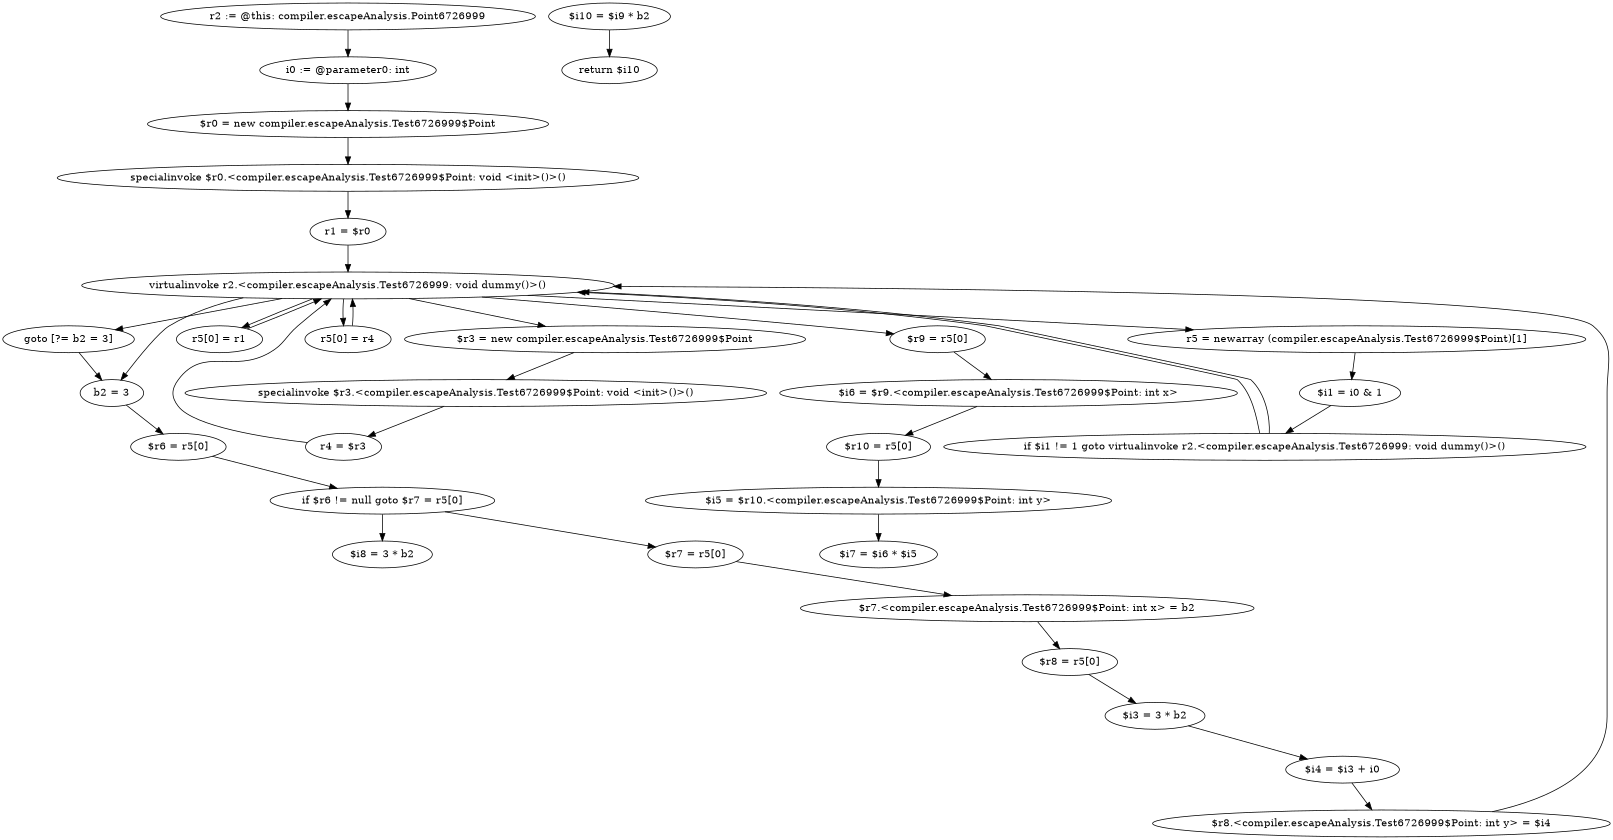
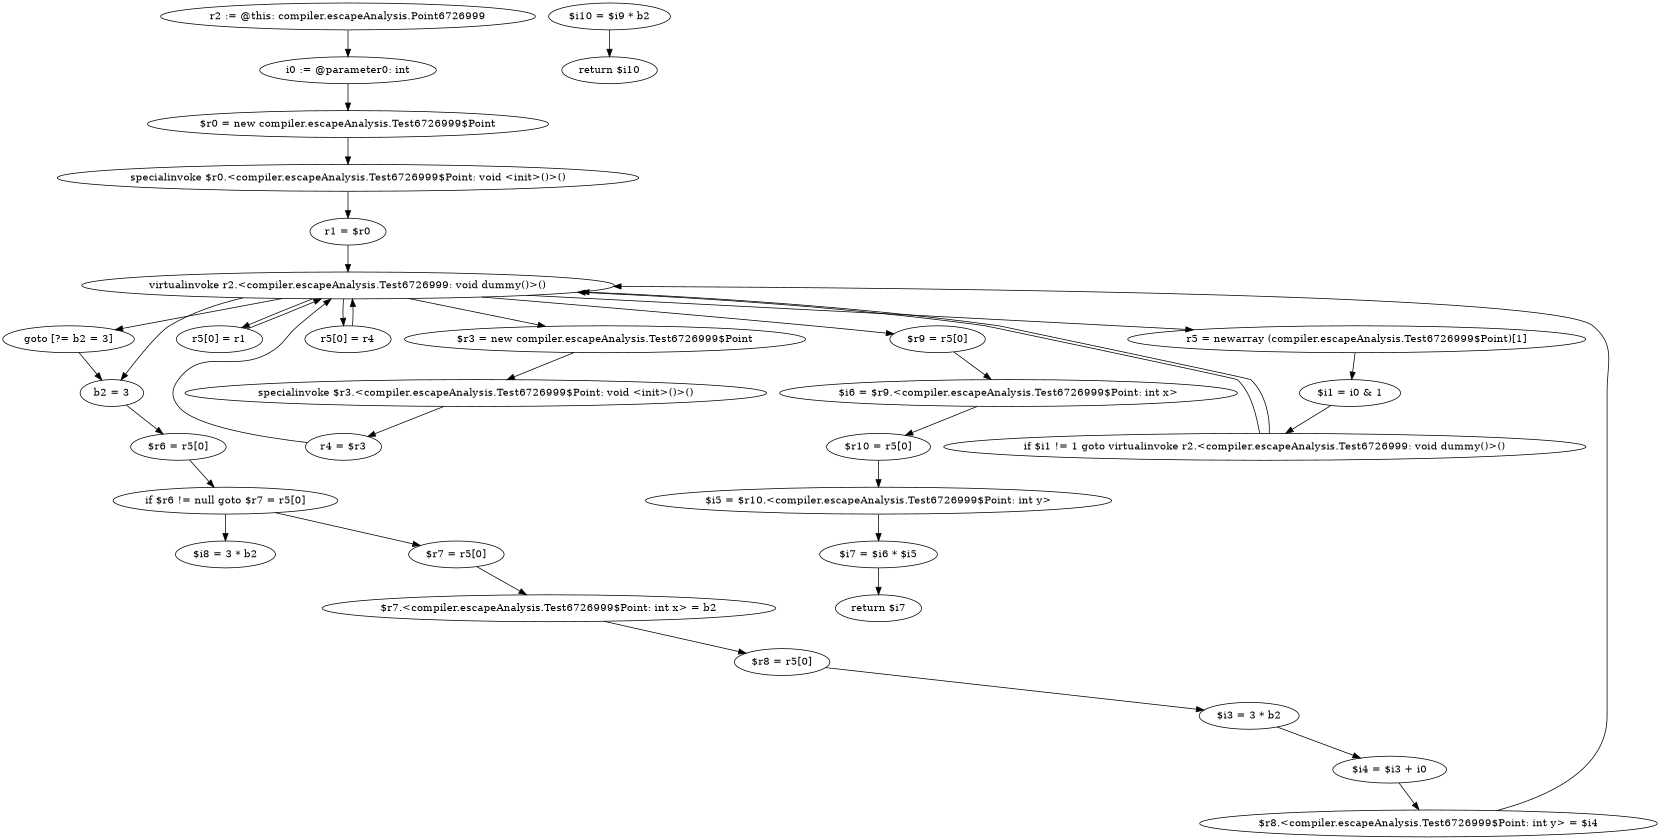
none -> (879, 608)
